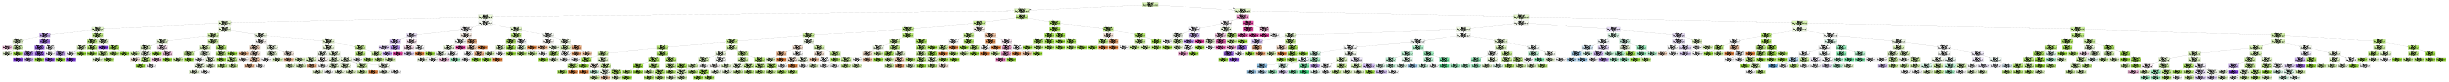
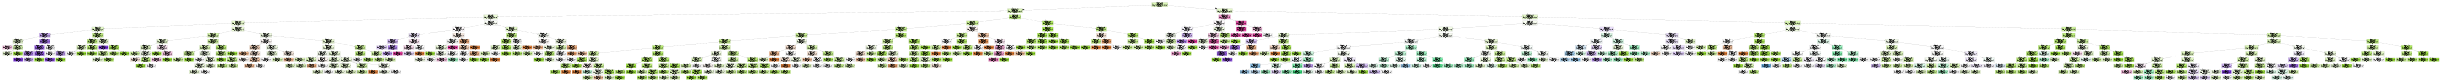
(71, 60) -> none
